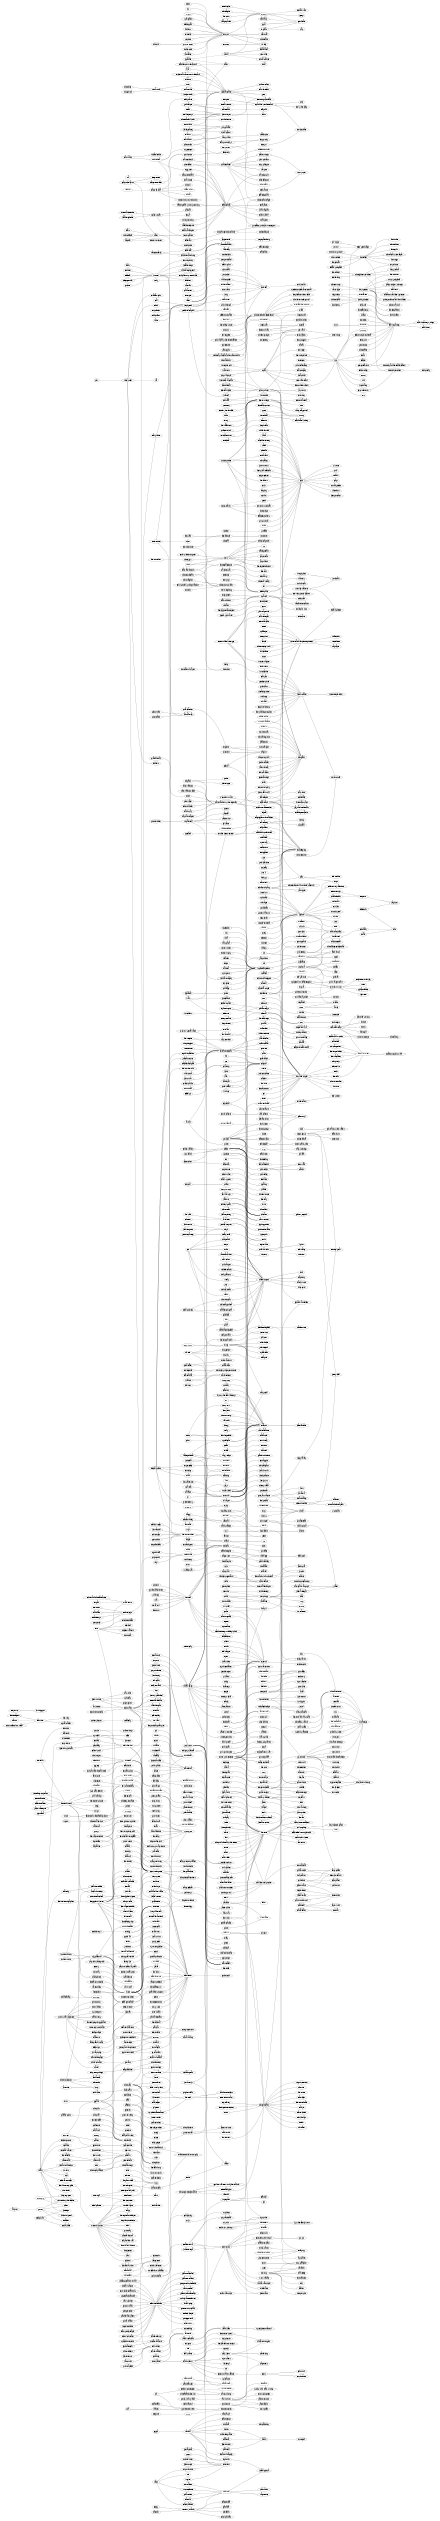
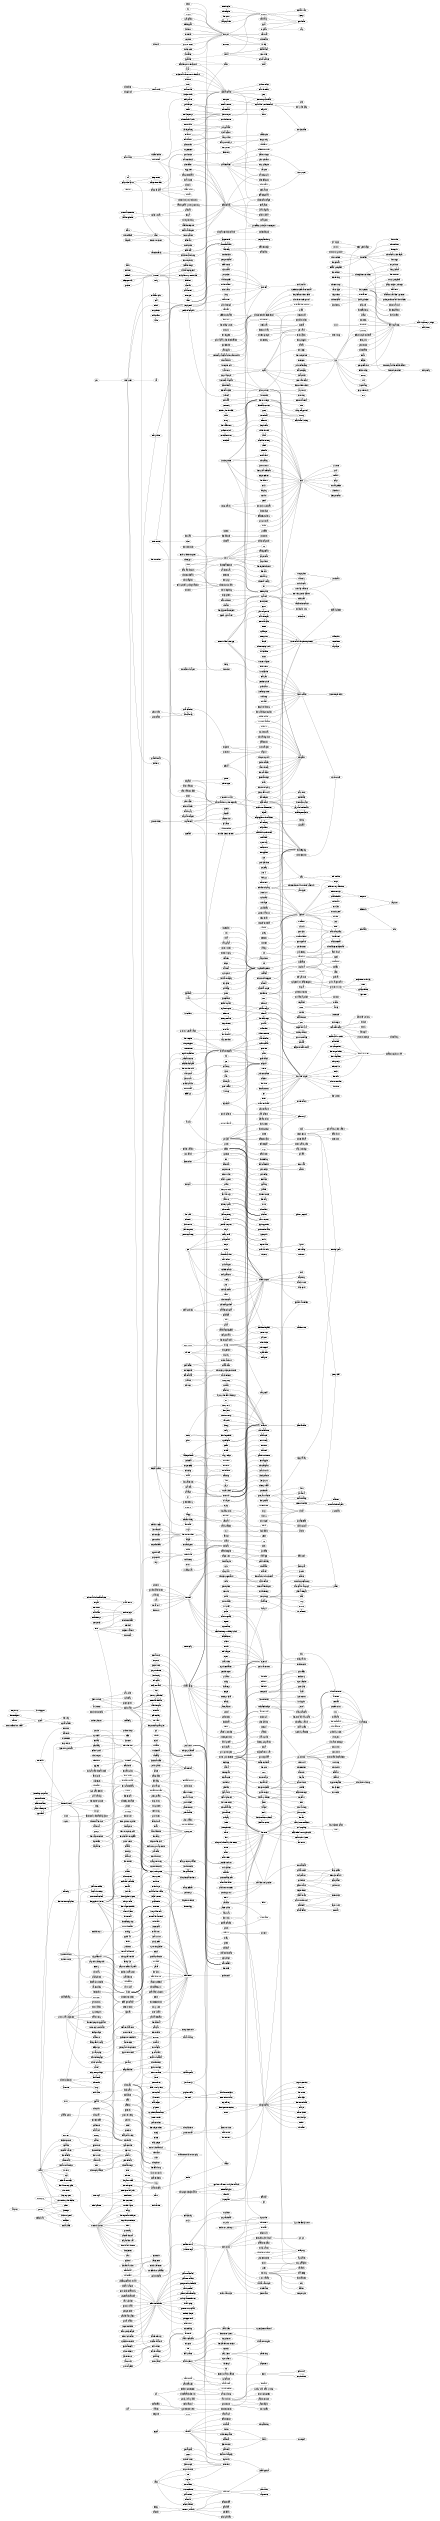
(264, 145) -> (264, 145)
(226, 265) -> (226, 265)
(363, 934) -> none
(264, 1672) -> none
(40, 1721) -> (40, 1721)
